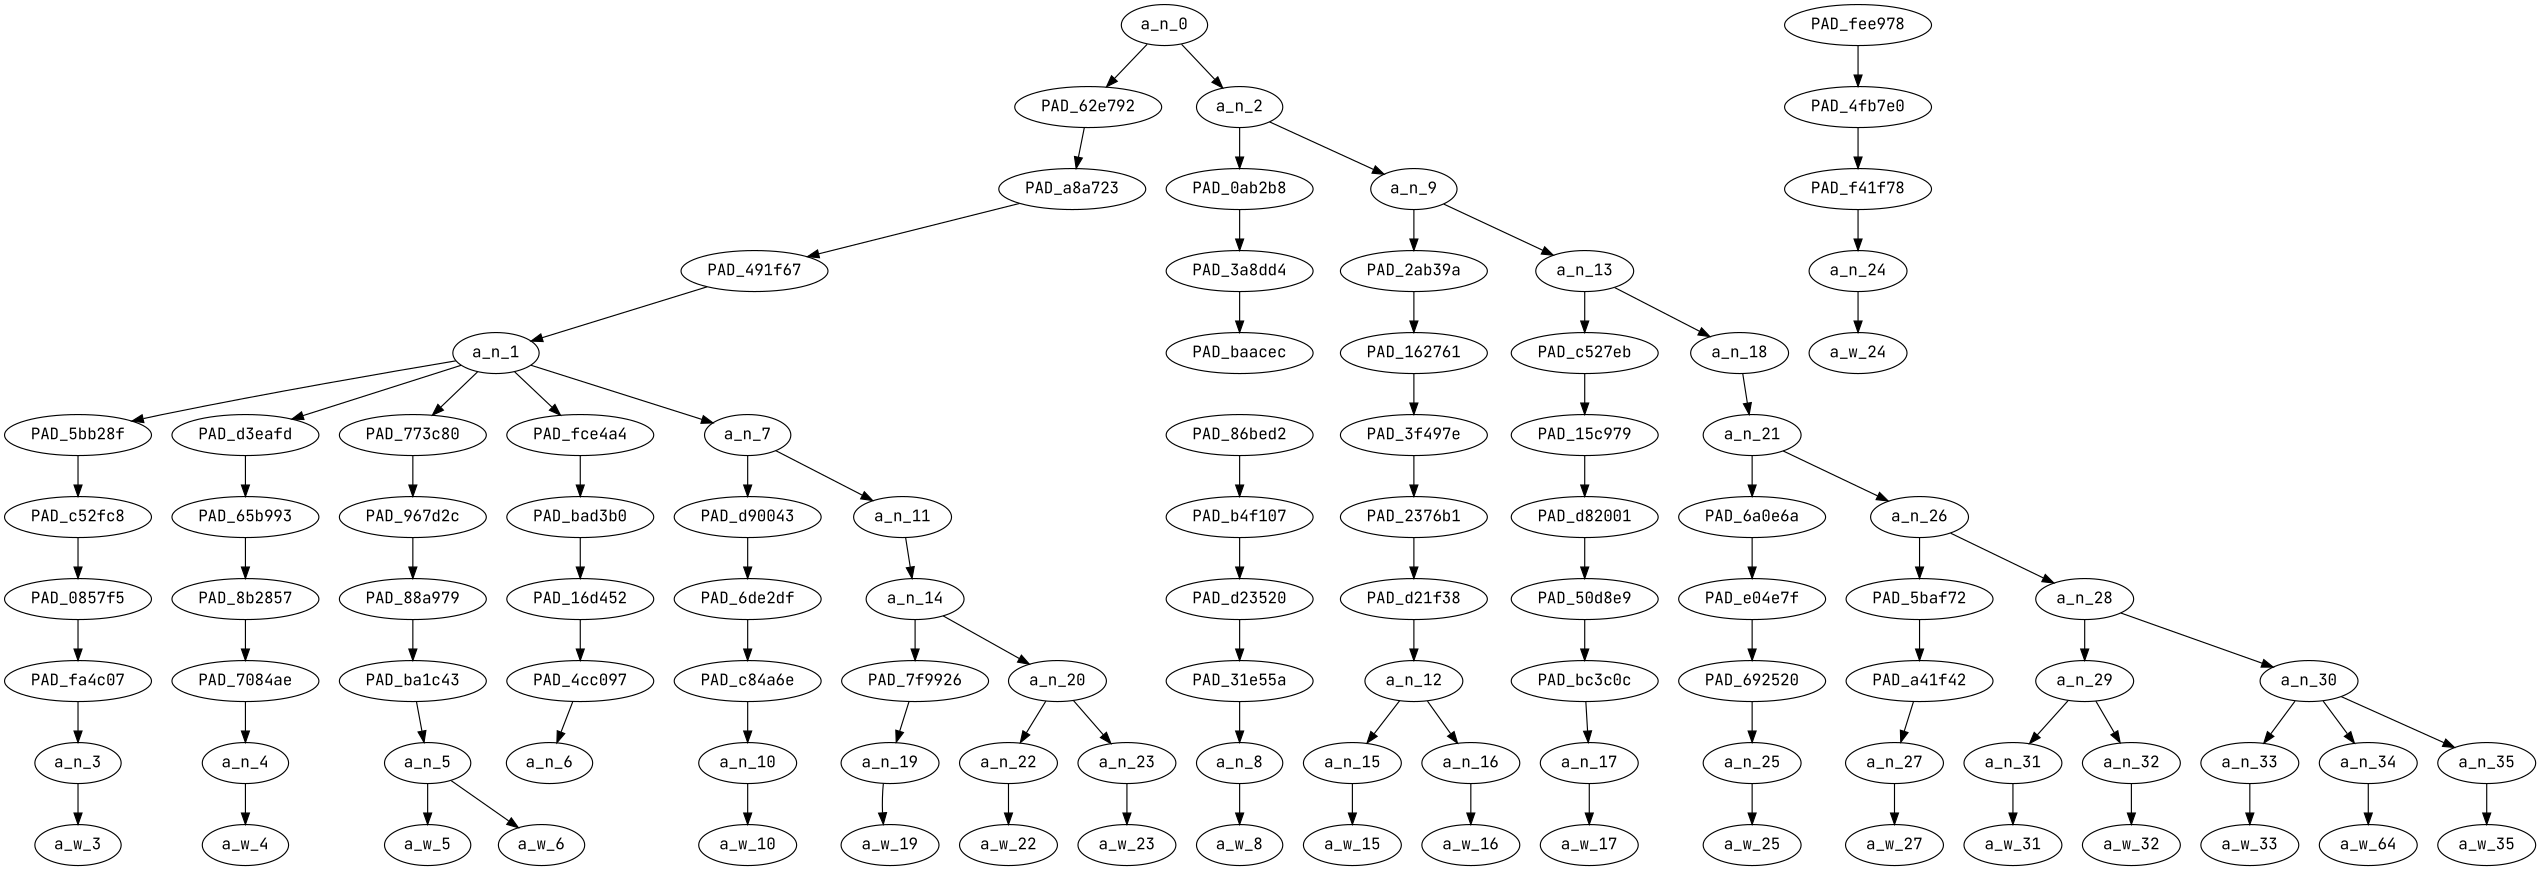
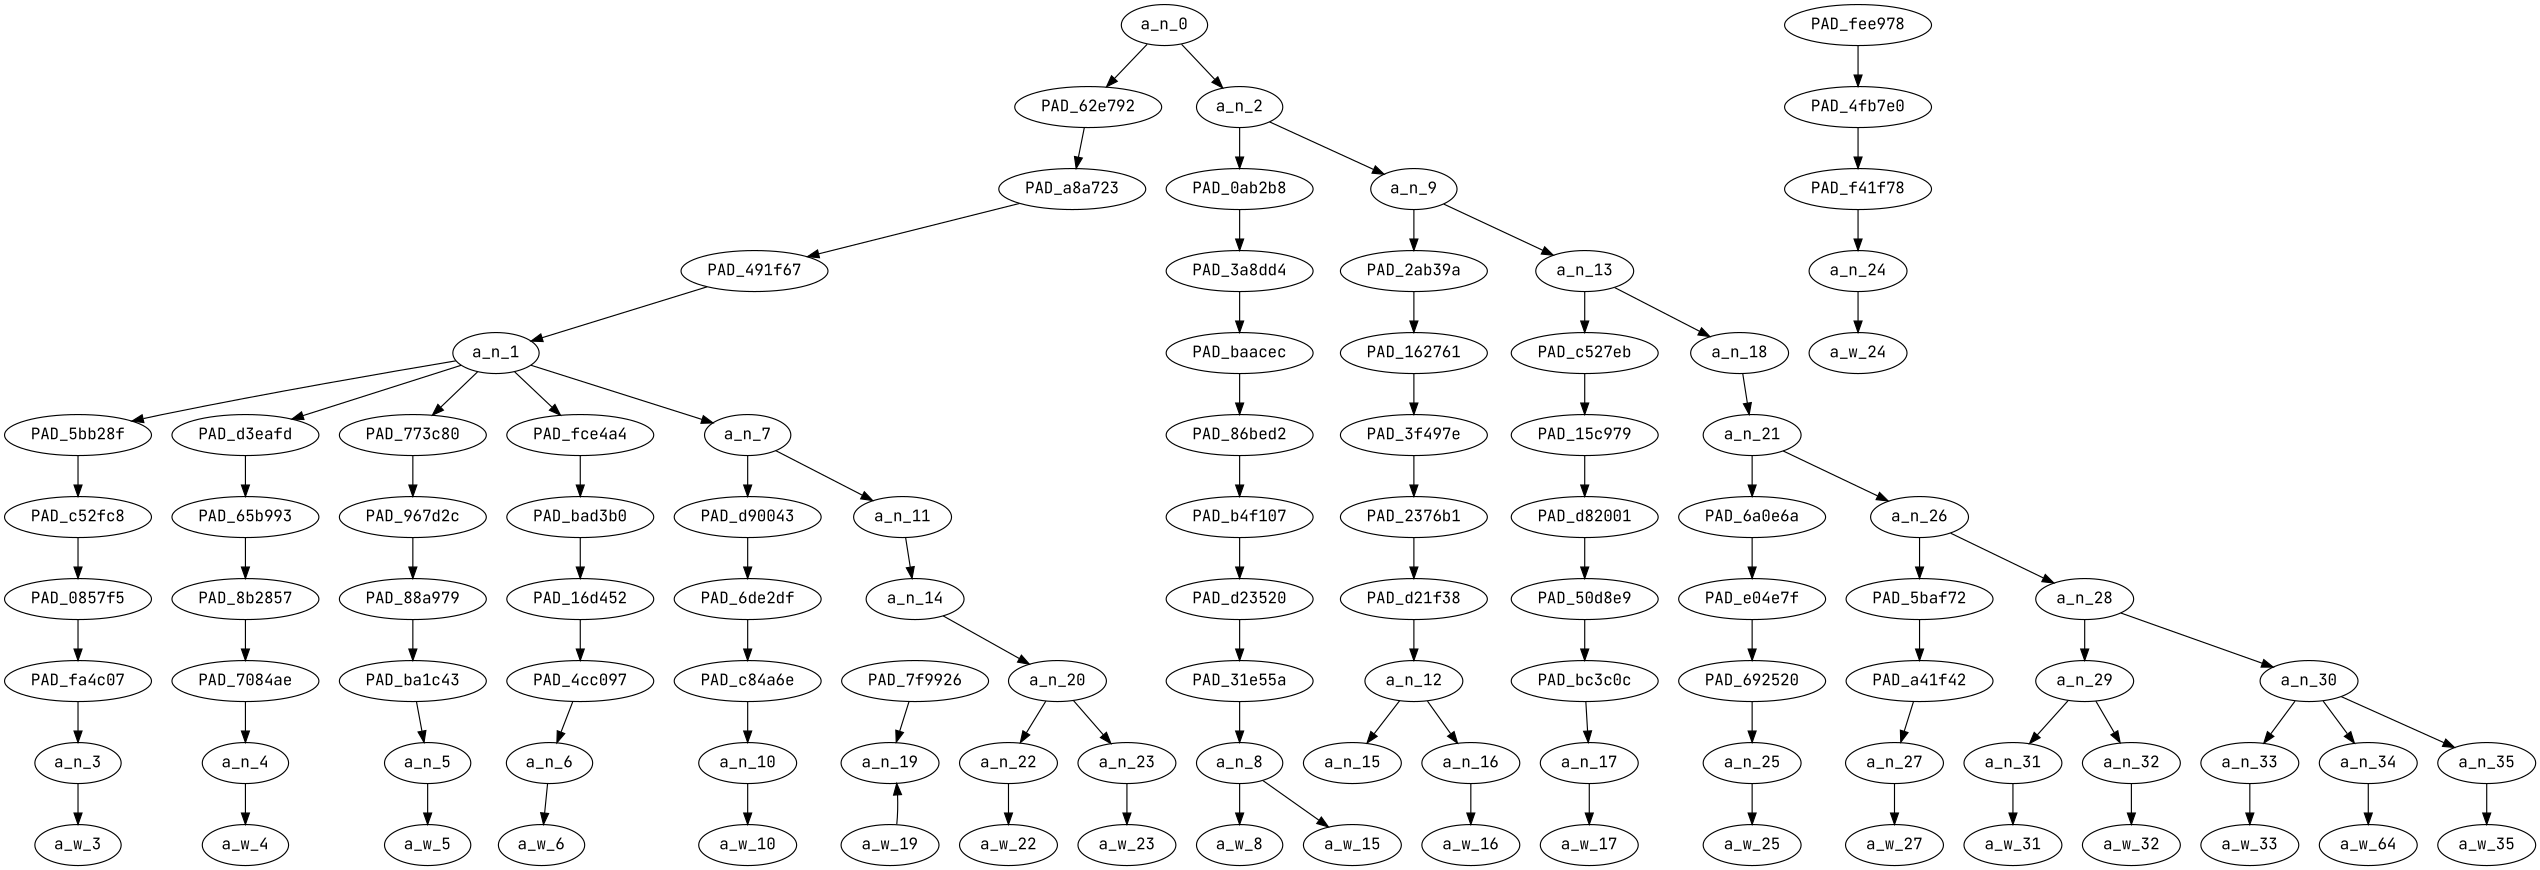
none -> (1240, 388)
(915, 634) -> none
(882, 798) -> (898, 810)
(1352, 798) -> (1291, 800)
(480, 801) -> (546, 798)
